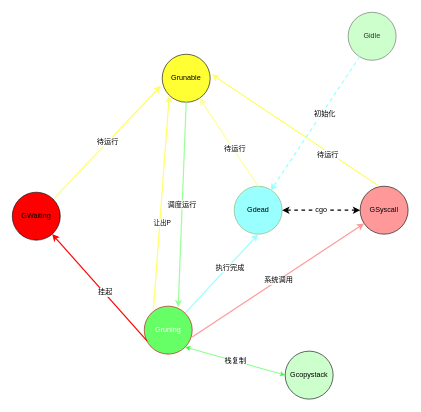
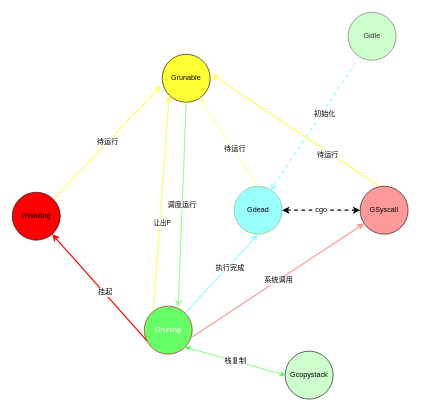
(203, 103) -> (203, 104)
